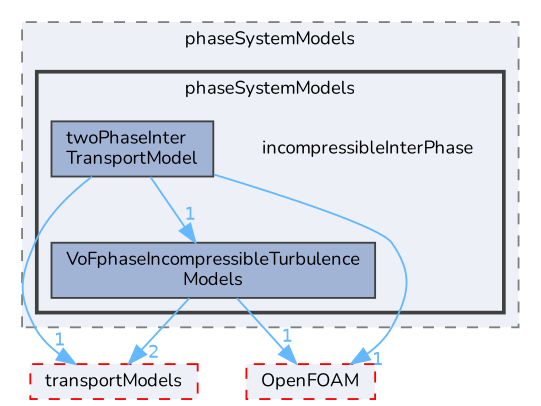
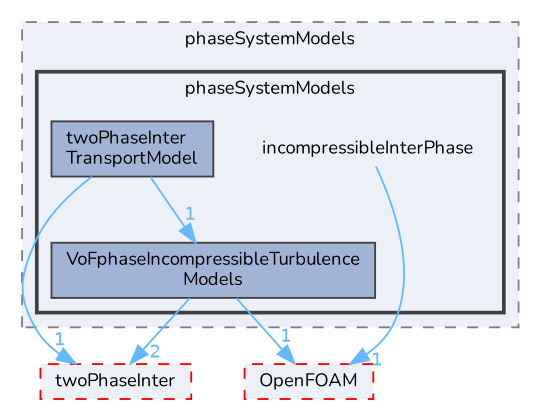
(364, 226) -> (404, 264)
(114, 382) -> (116, 382)
